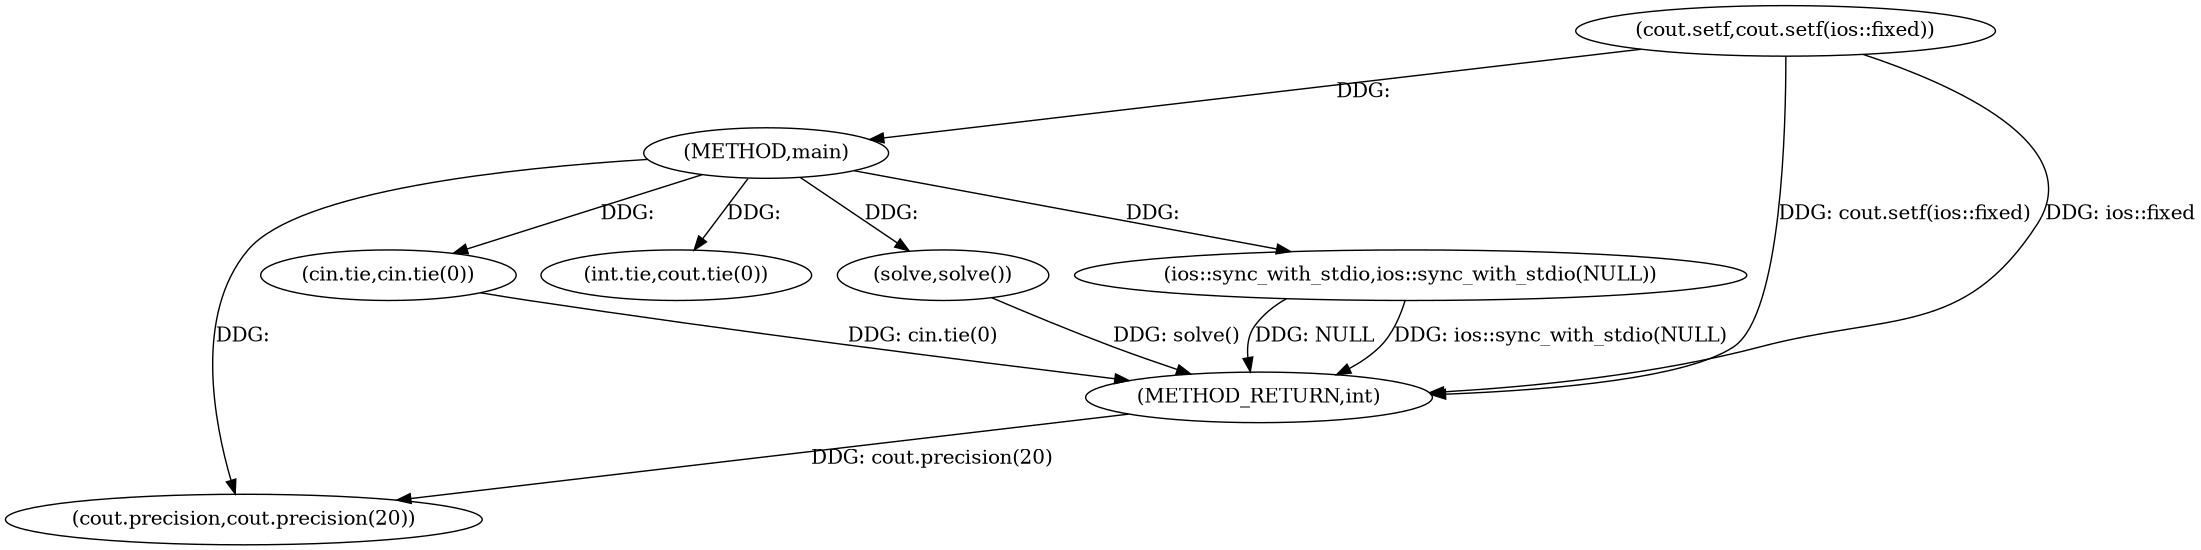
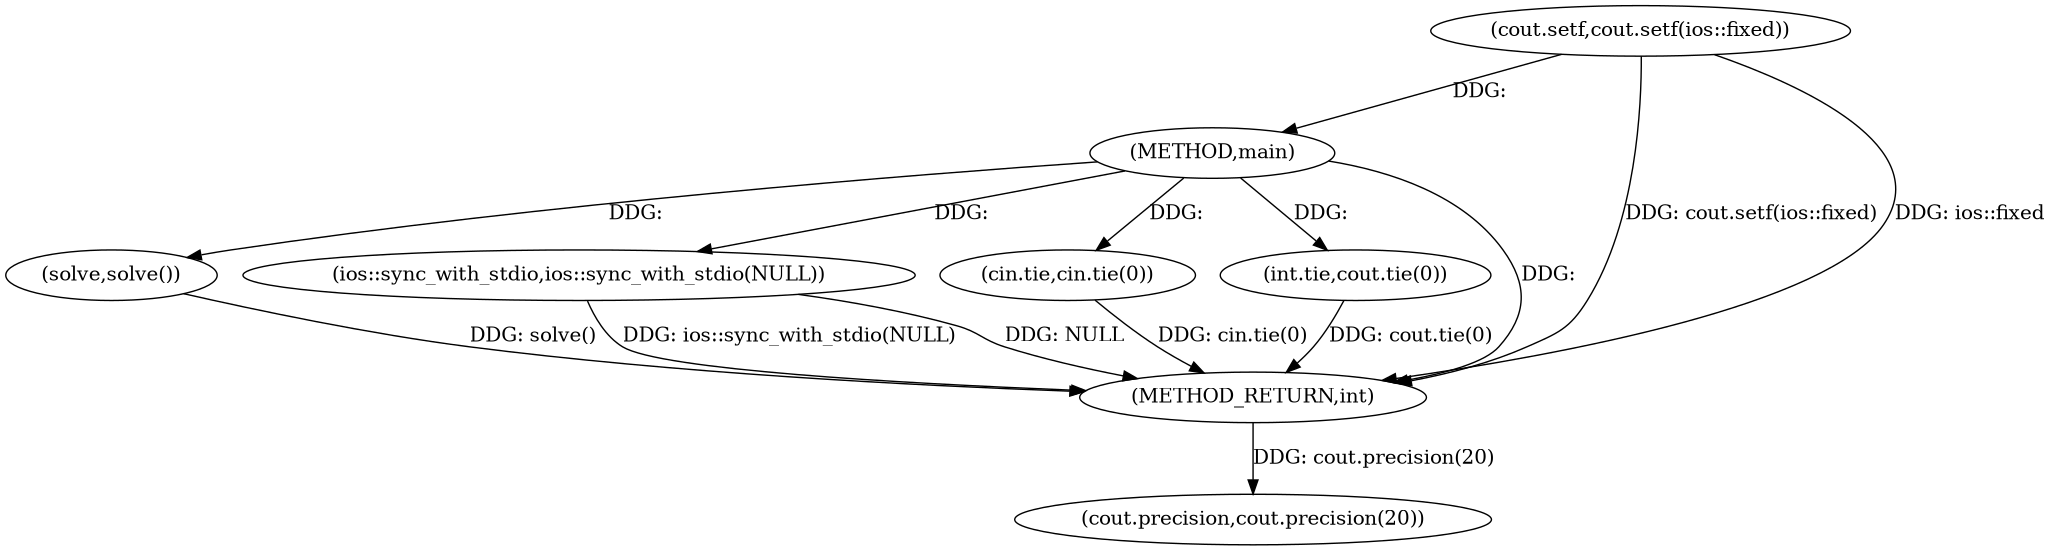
(324, 208) -> (1504, 252)
none -> (1323, 334)
